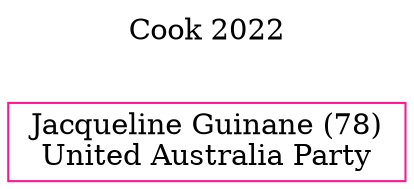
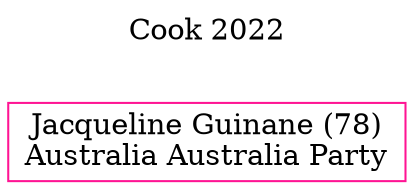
(207, 142) -> (207, 142)
